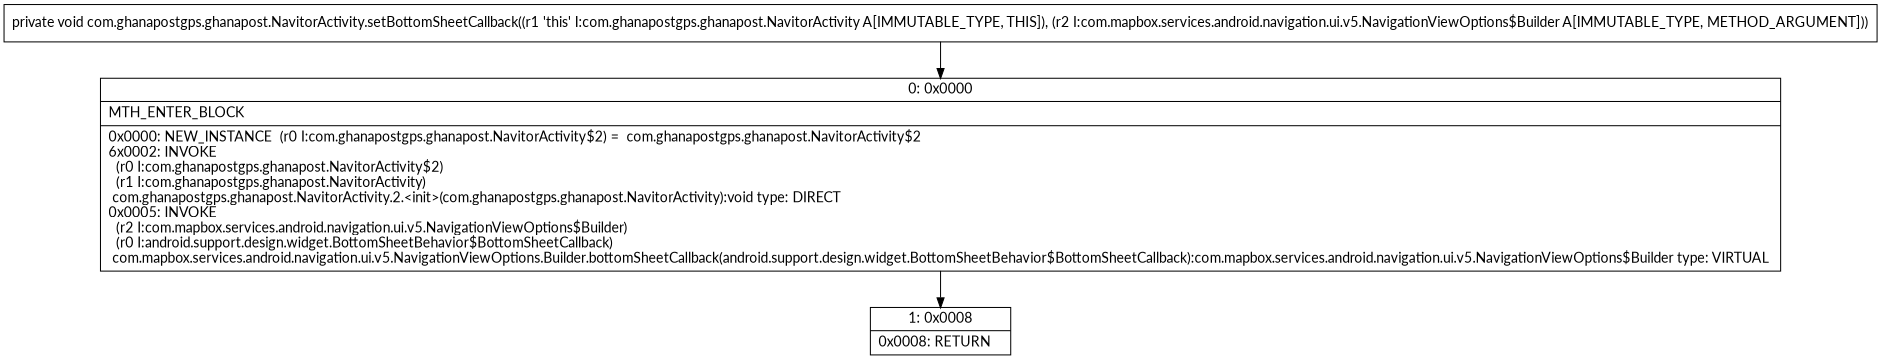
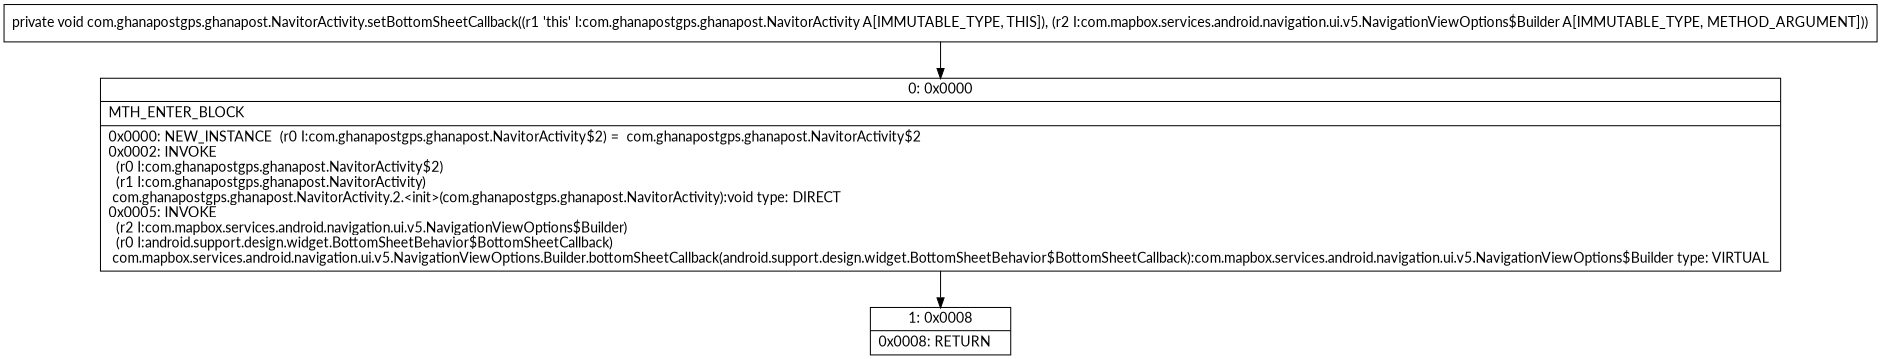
(167, 152) -> (167, 152)
